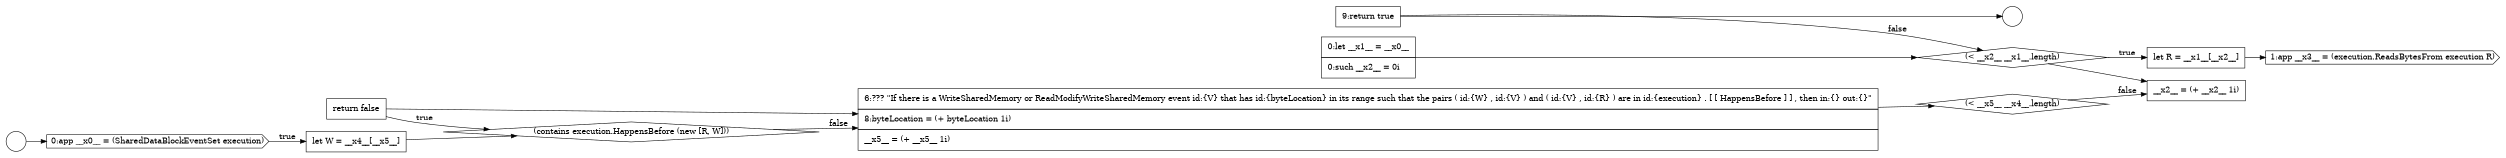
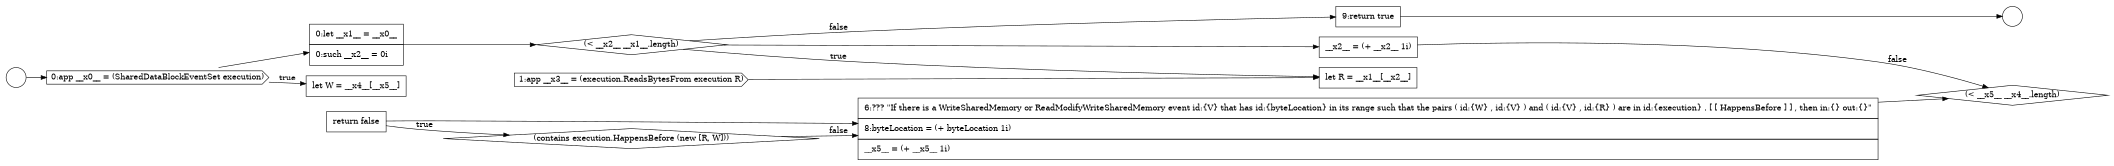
(1719, 20) -> (1010, 26)
(2253, 58) -> (1031, 79)
none -> (261, 60)
(2105, 97) -> (1702, 47)
(459, 138) -> none
